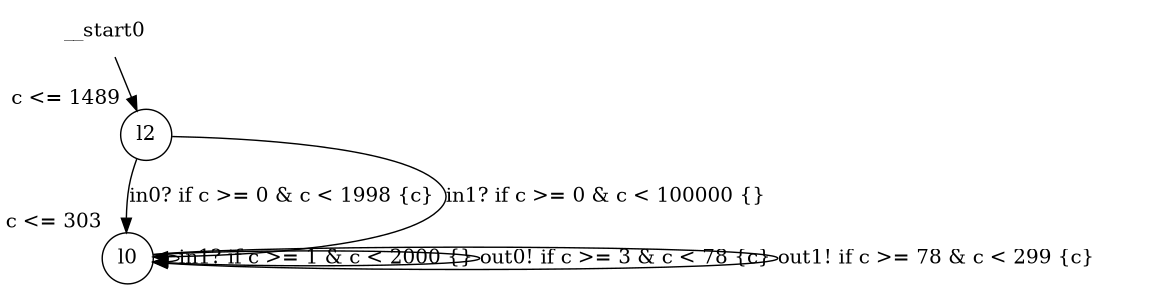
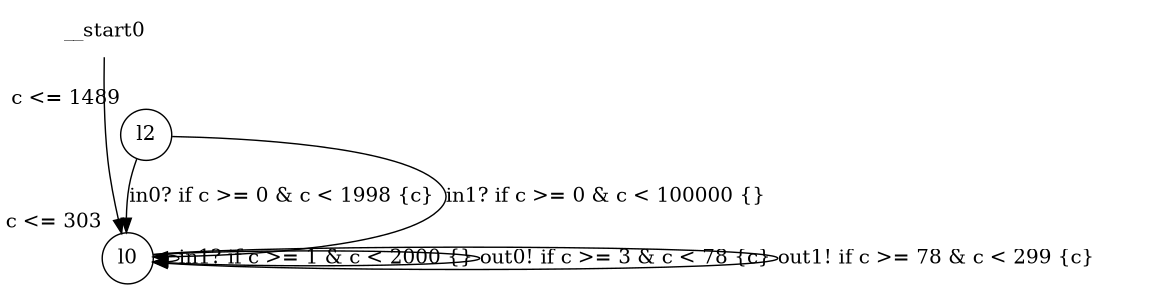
(123, 77) -> (106, 139)
